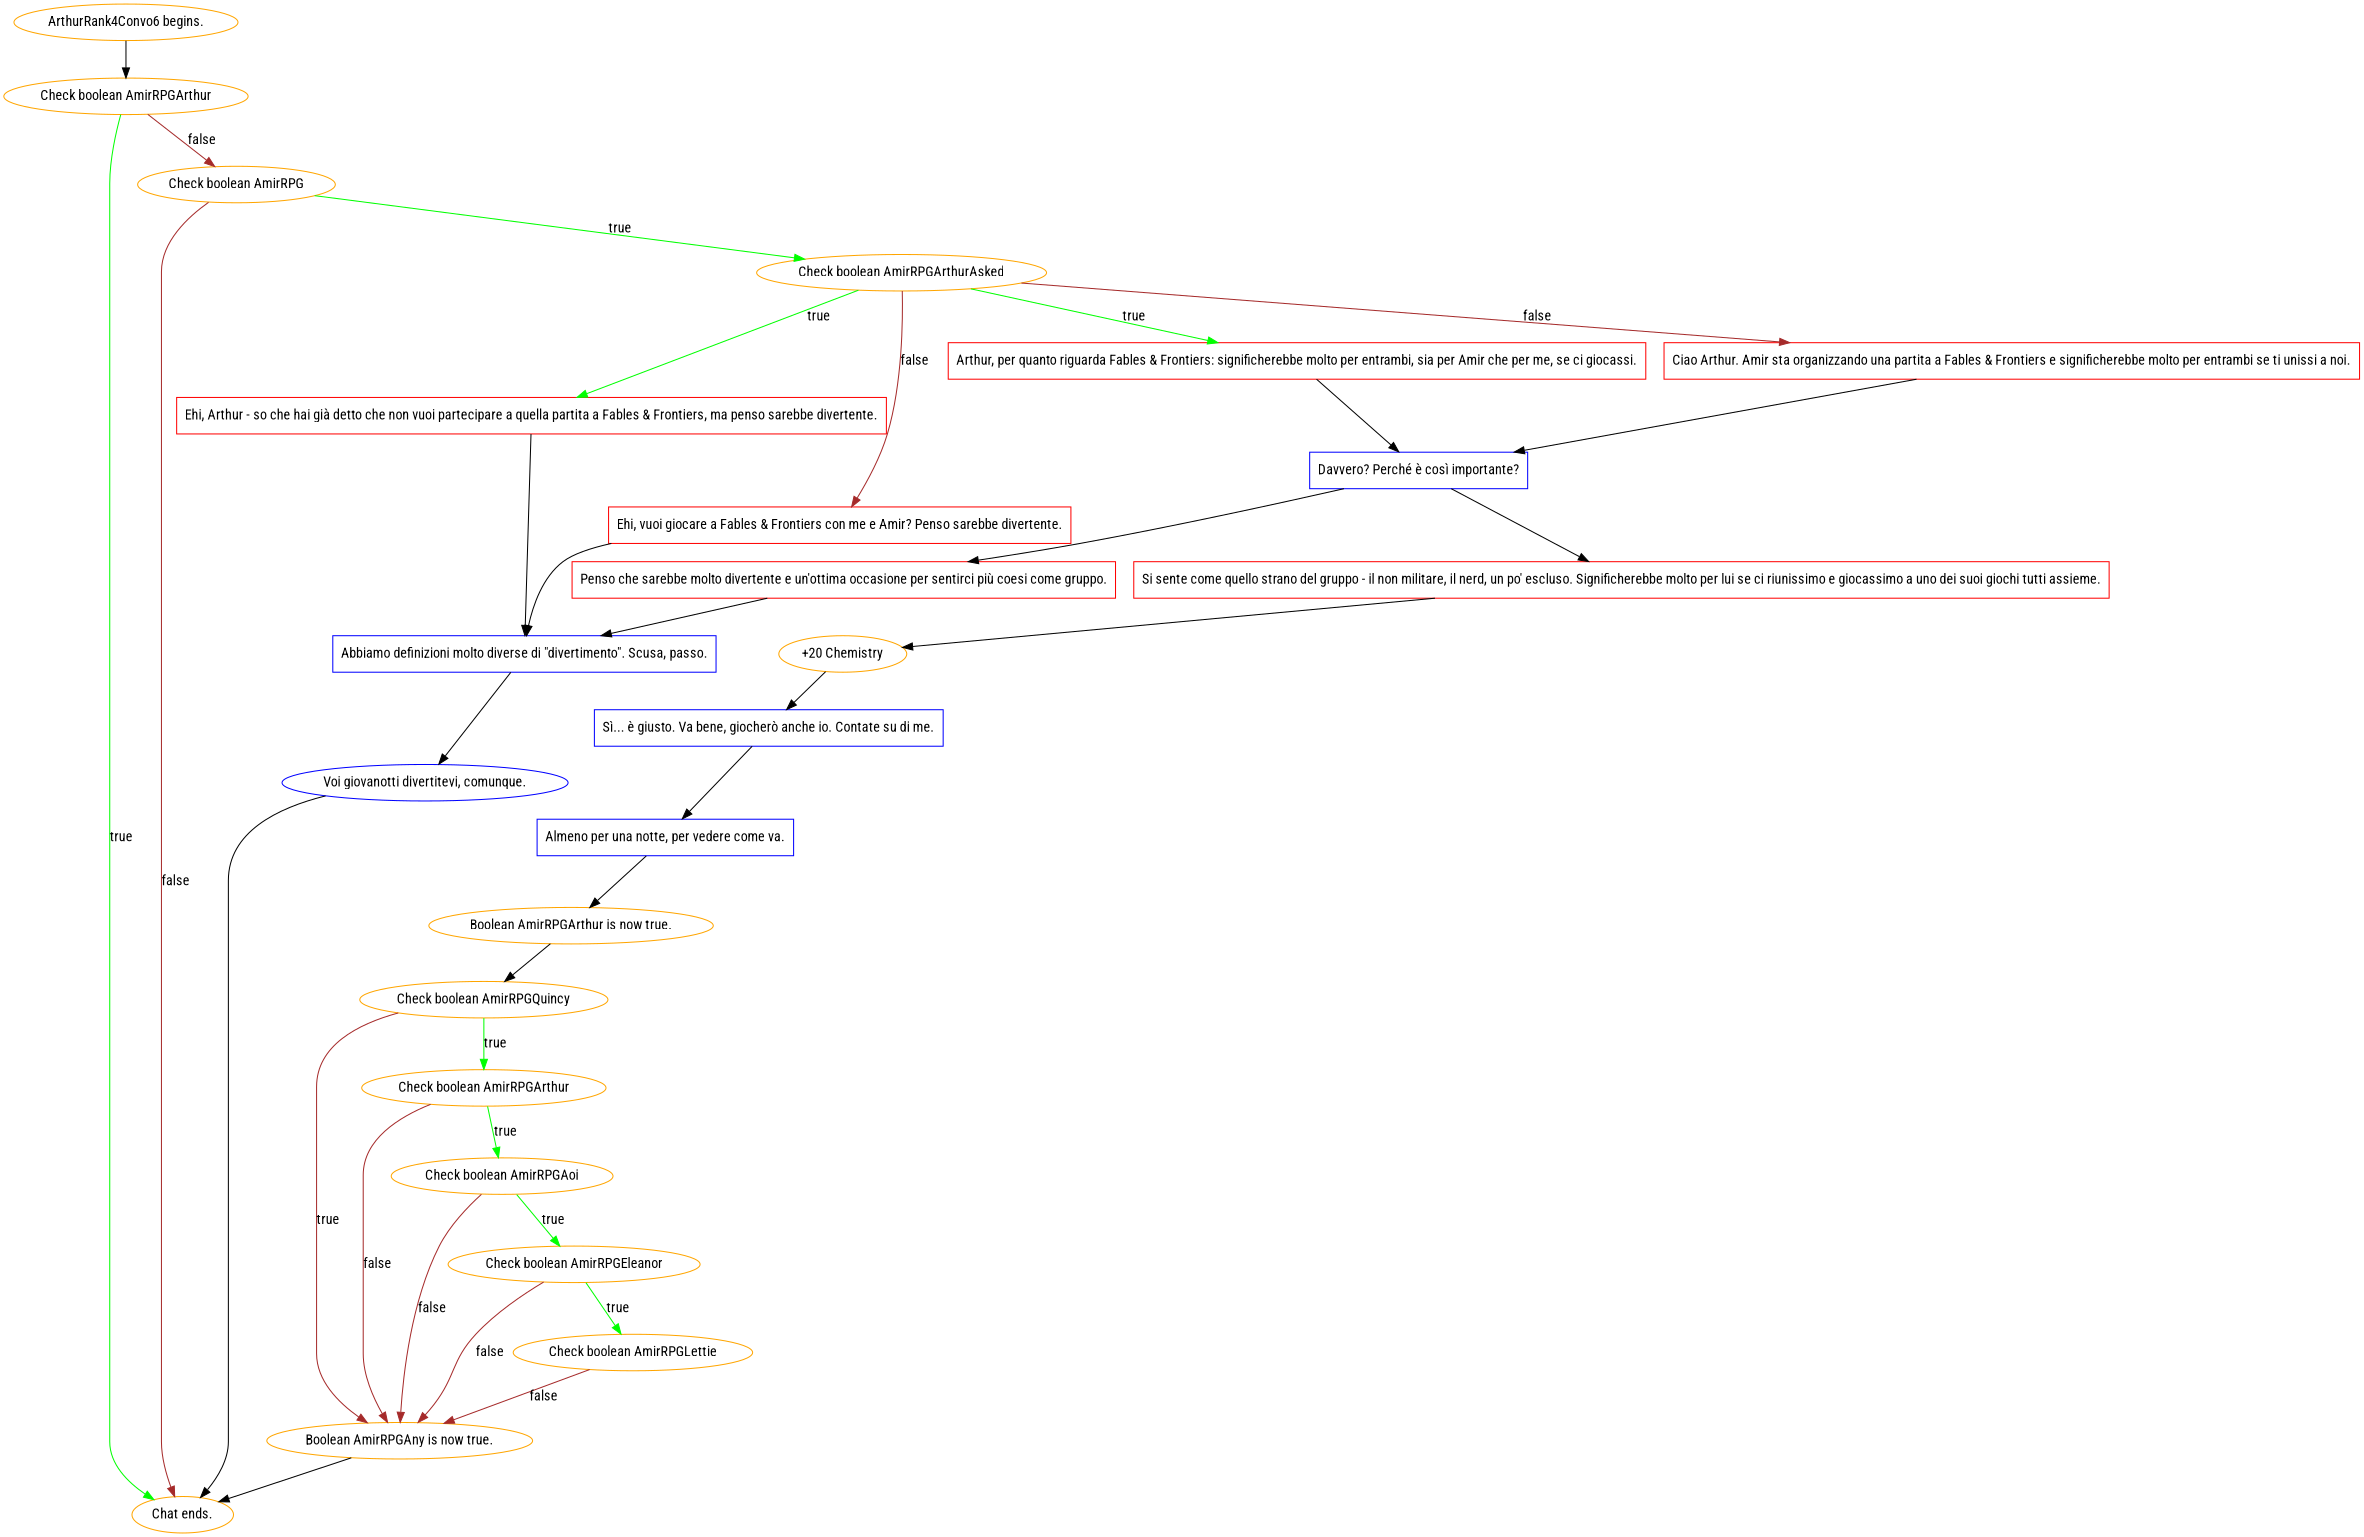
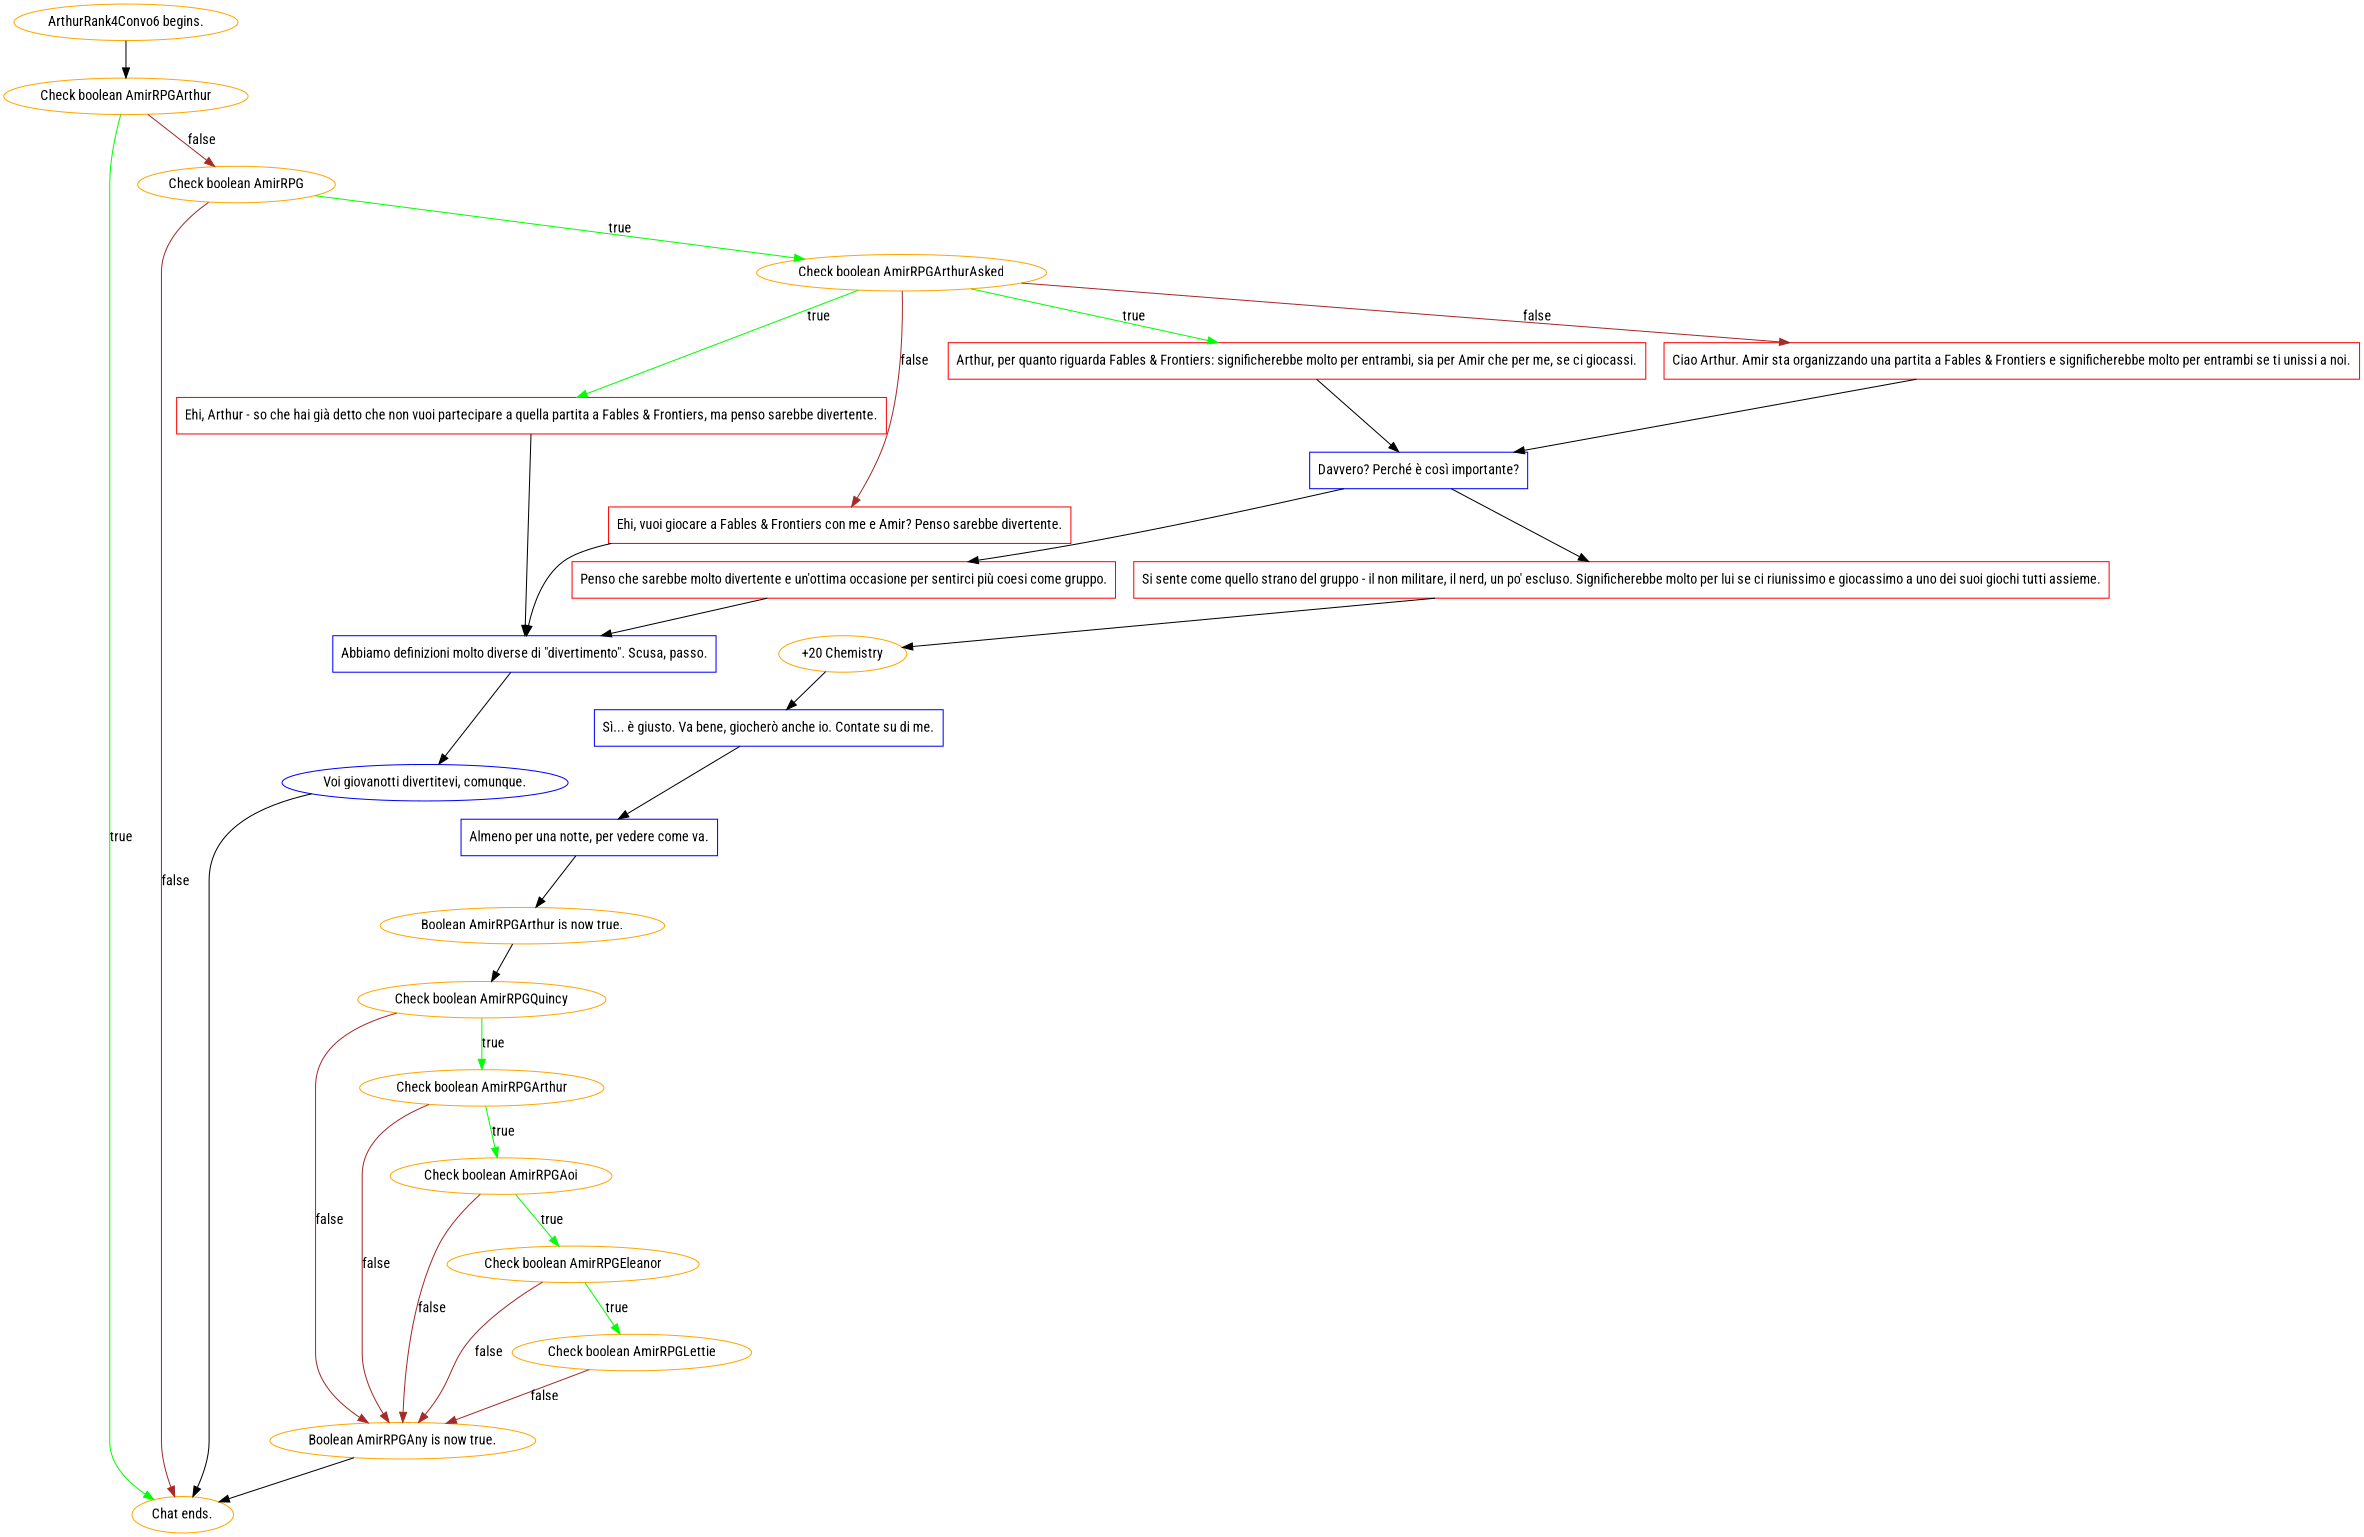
(328, 1220) -> (330, 1220)
